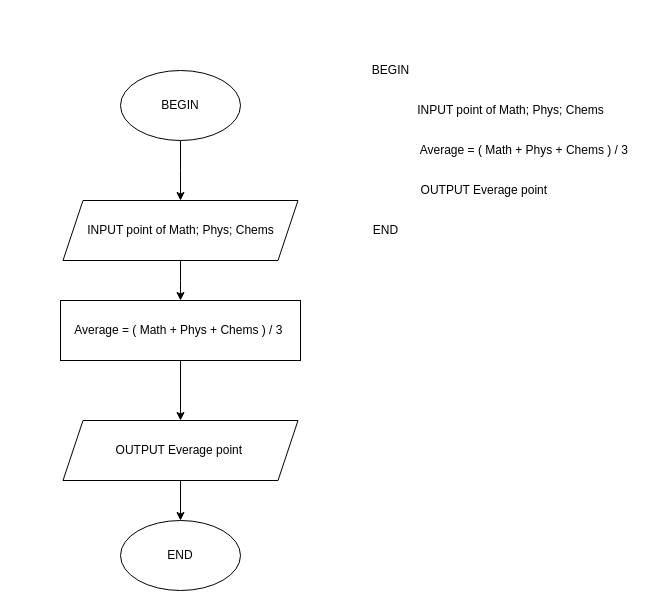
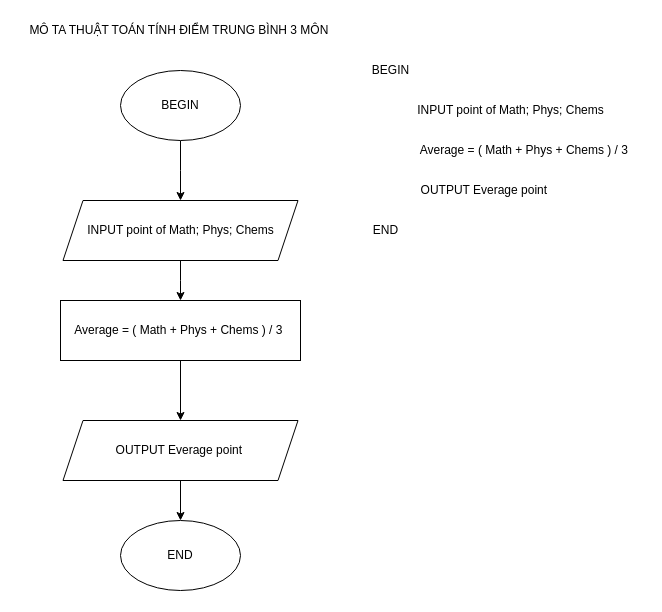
none -> (181, 31)
